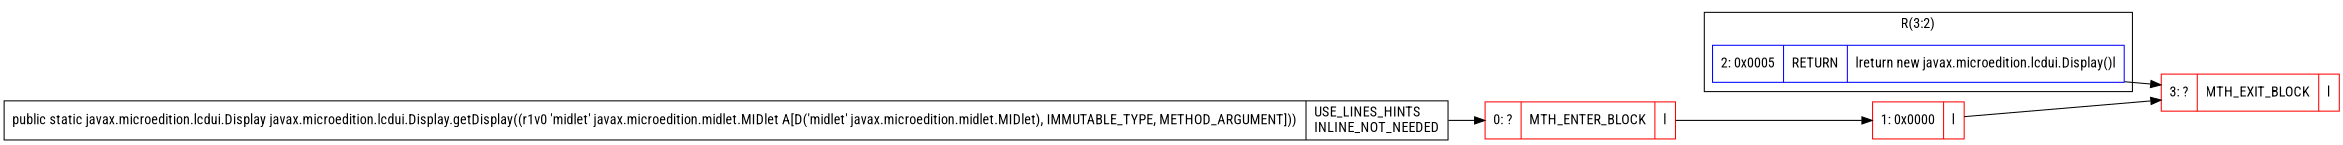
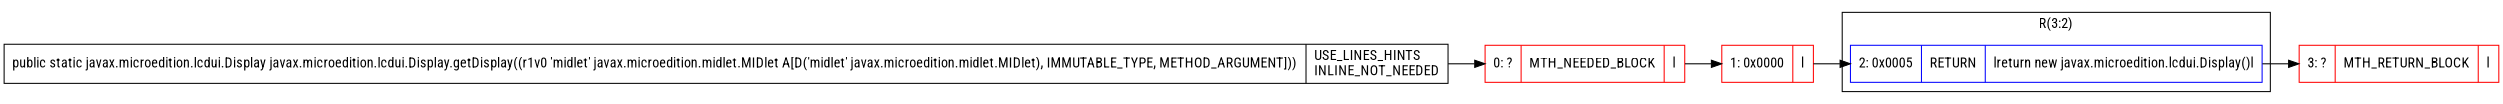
(2258, 92) -> (2407, 63)
(2057, 109) -> (1827, 64)
(1588, 120) -> (1593, 63)
